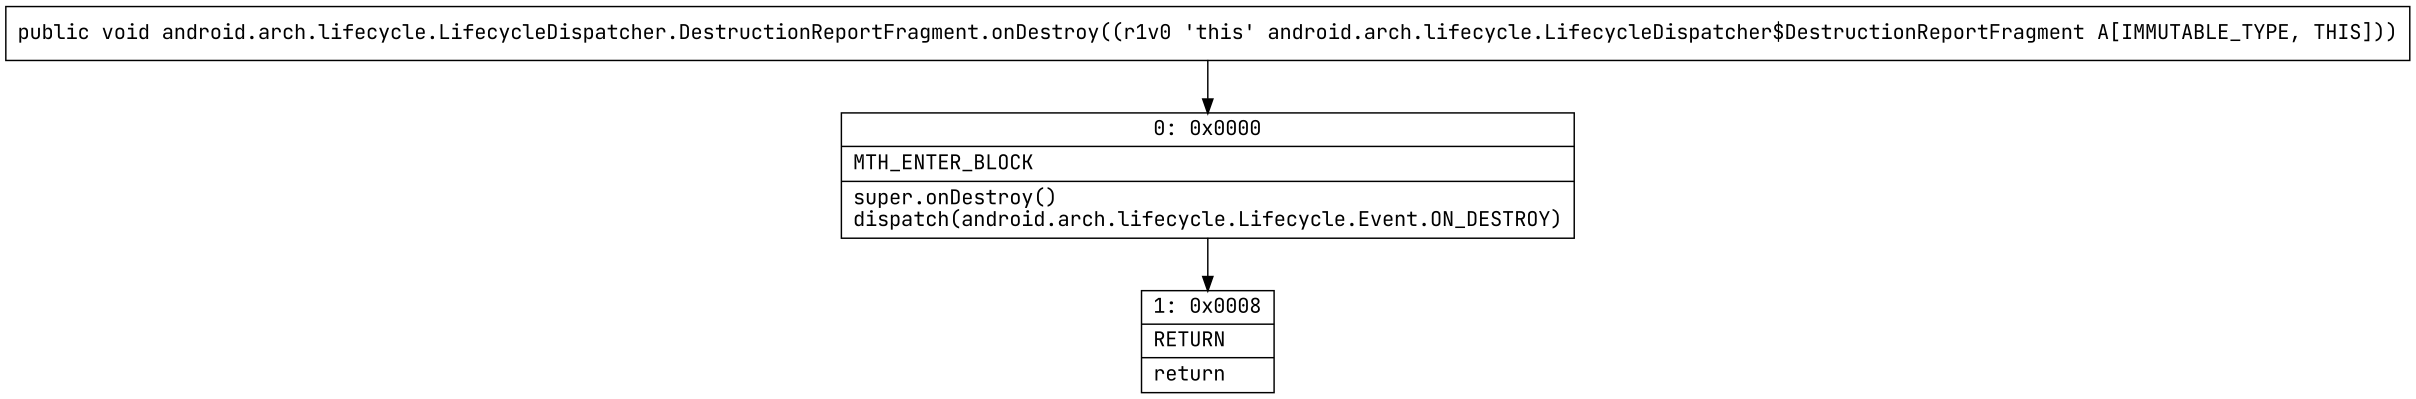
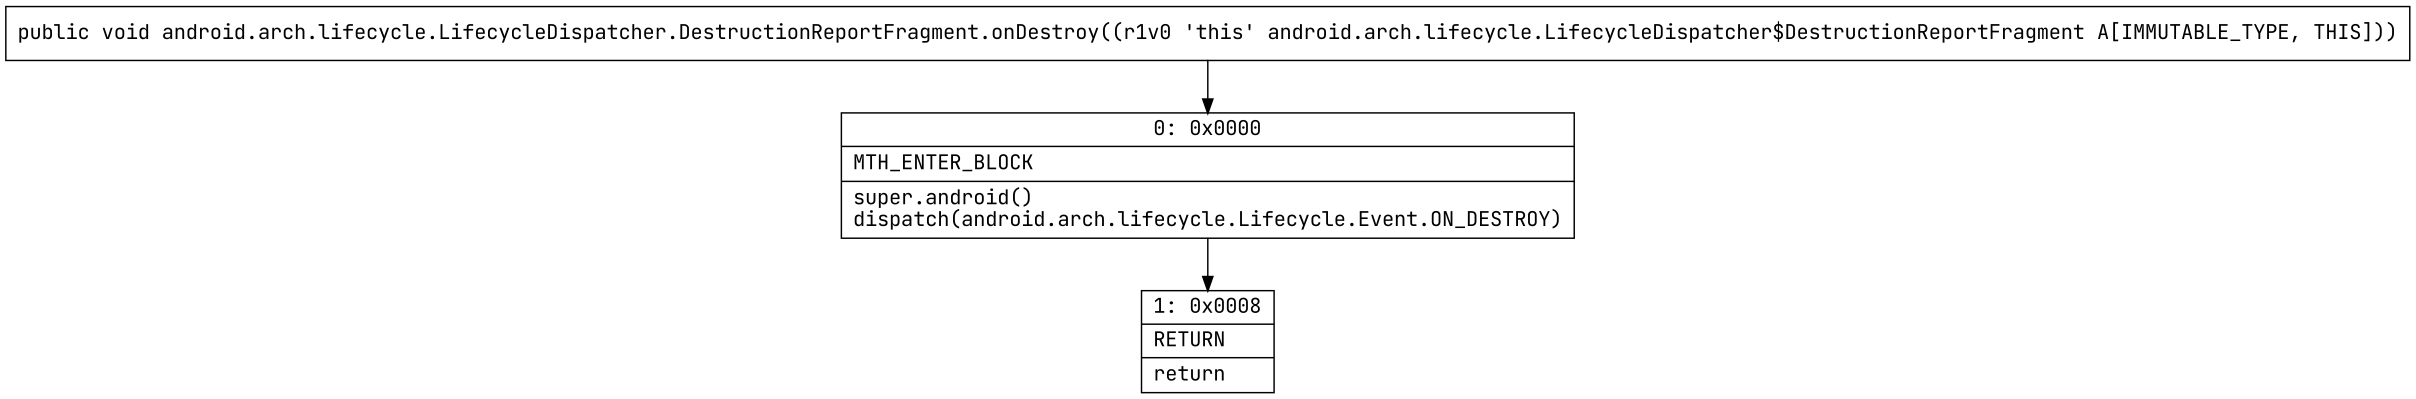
(956, 198) -> (943, 198)
